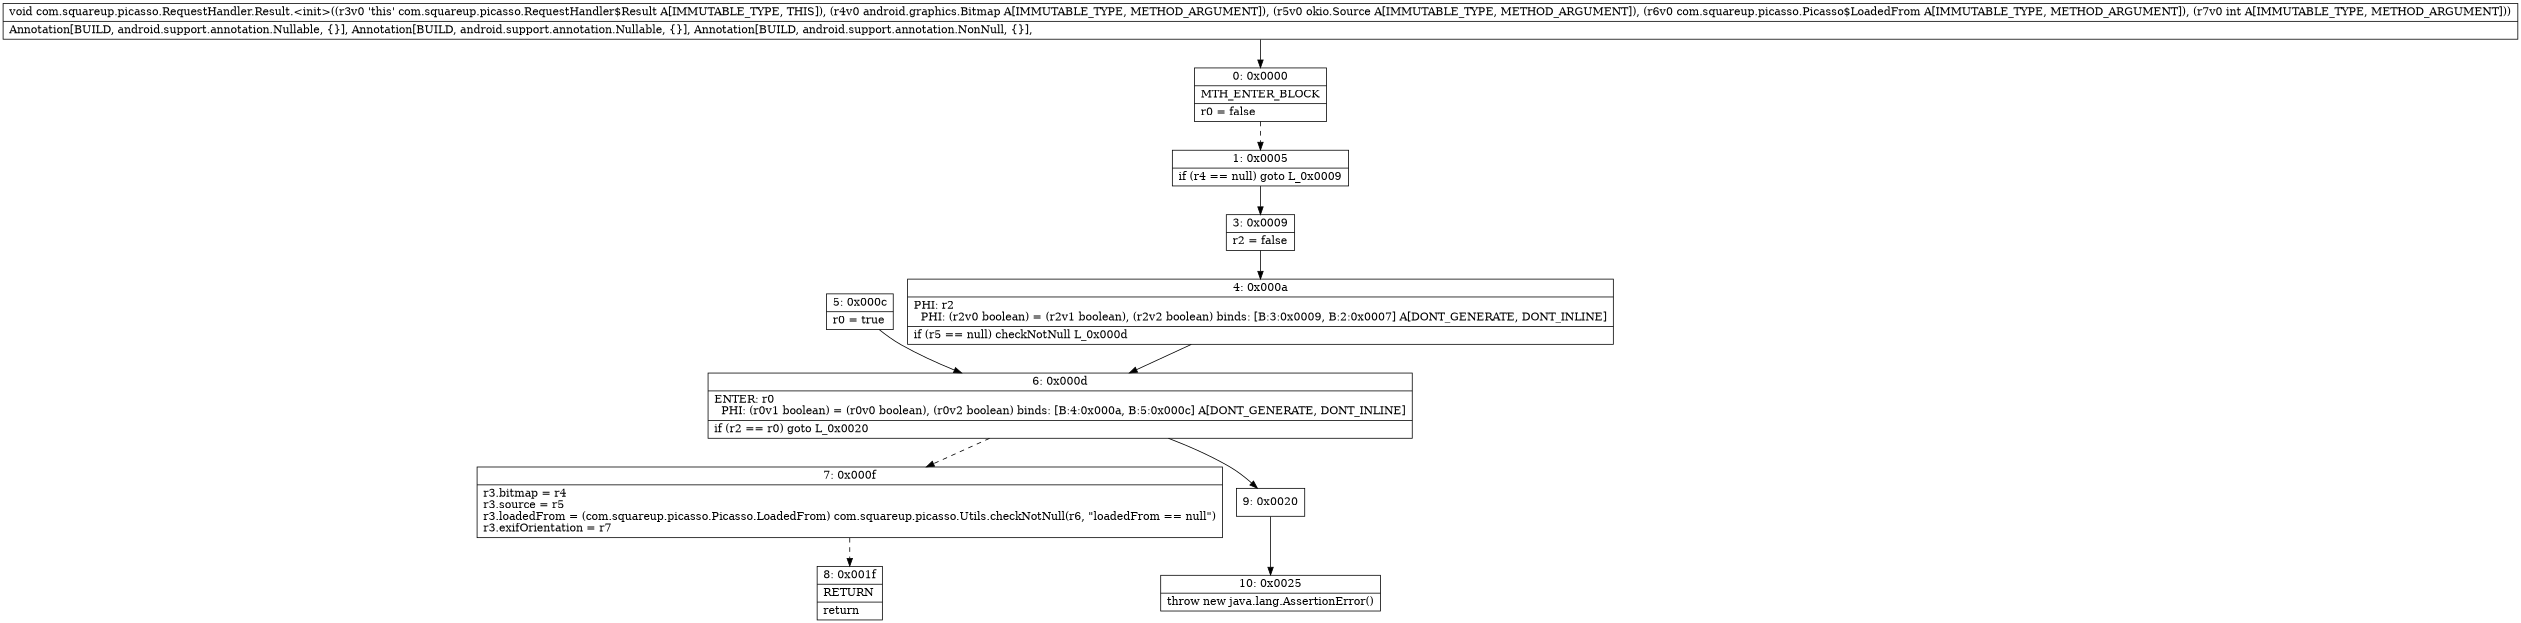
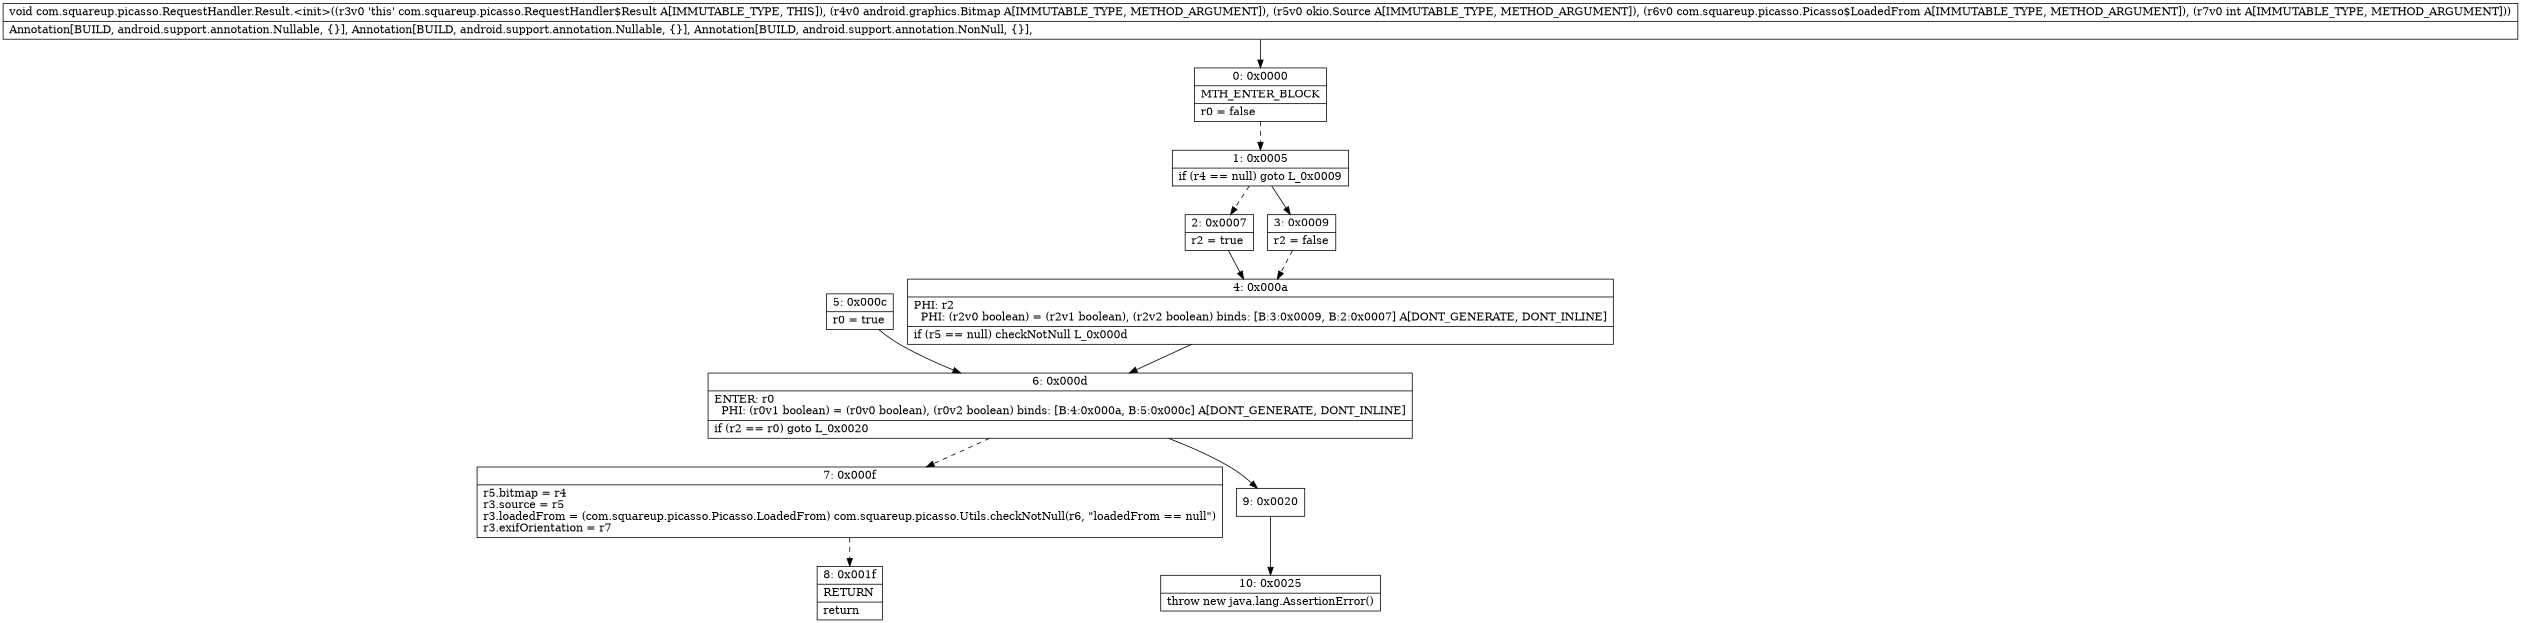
none -> (1219, 233)
(1260, 261) -> (1287, 261)
(525, 493) -> (525, 493)
